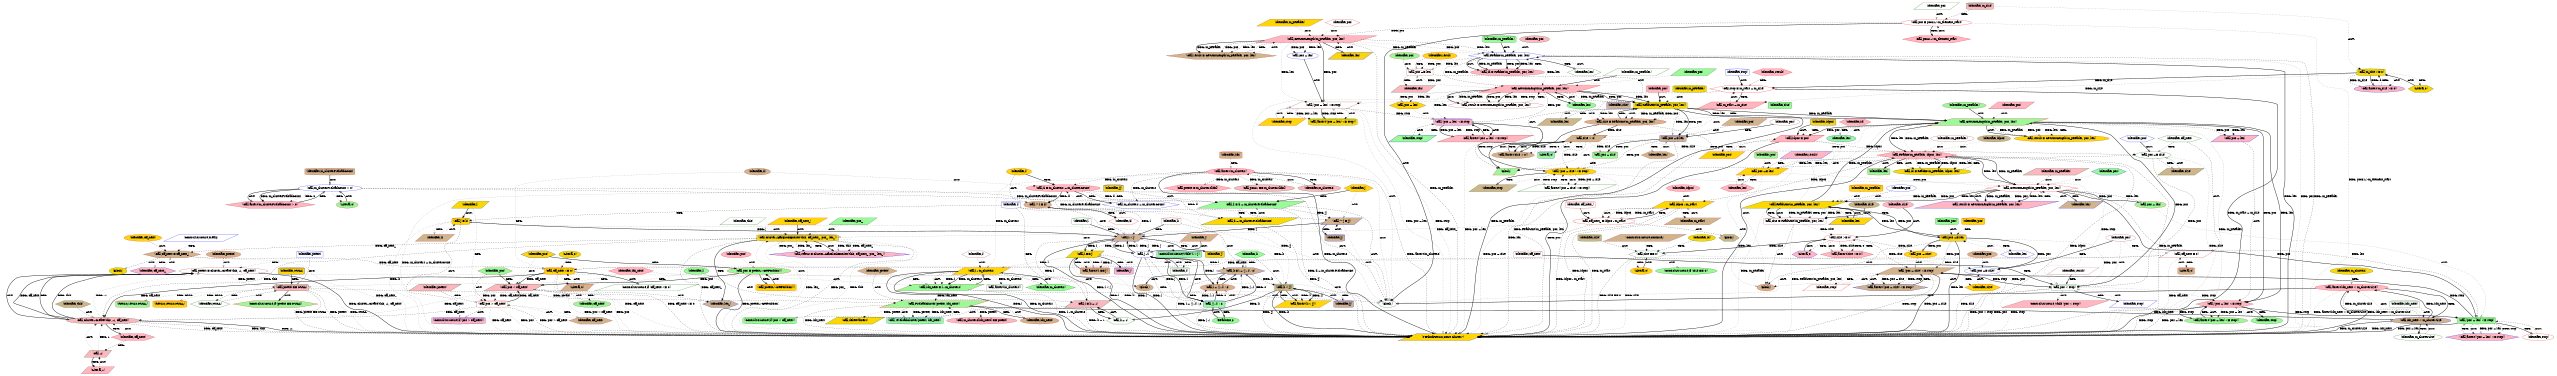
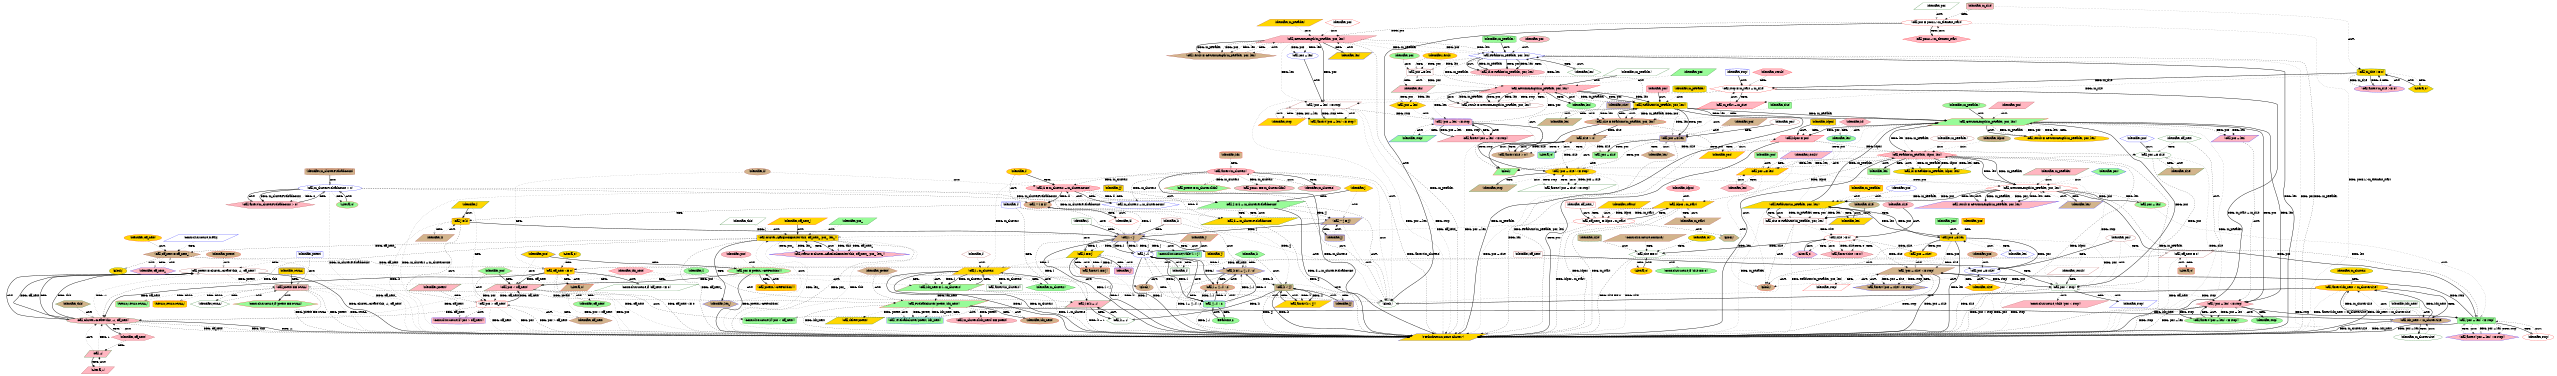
(1197, 188) -> (1197, 188)
none -> (1624, 205)
(893, 226) -> none
(1329, 283) -> (1329, 283)
(2351, 288) -> (2351, 288)
(620, 292) -> (639, 298)
(855, 321) -> (855, 321)
none -> (816, 336)
